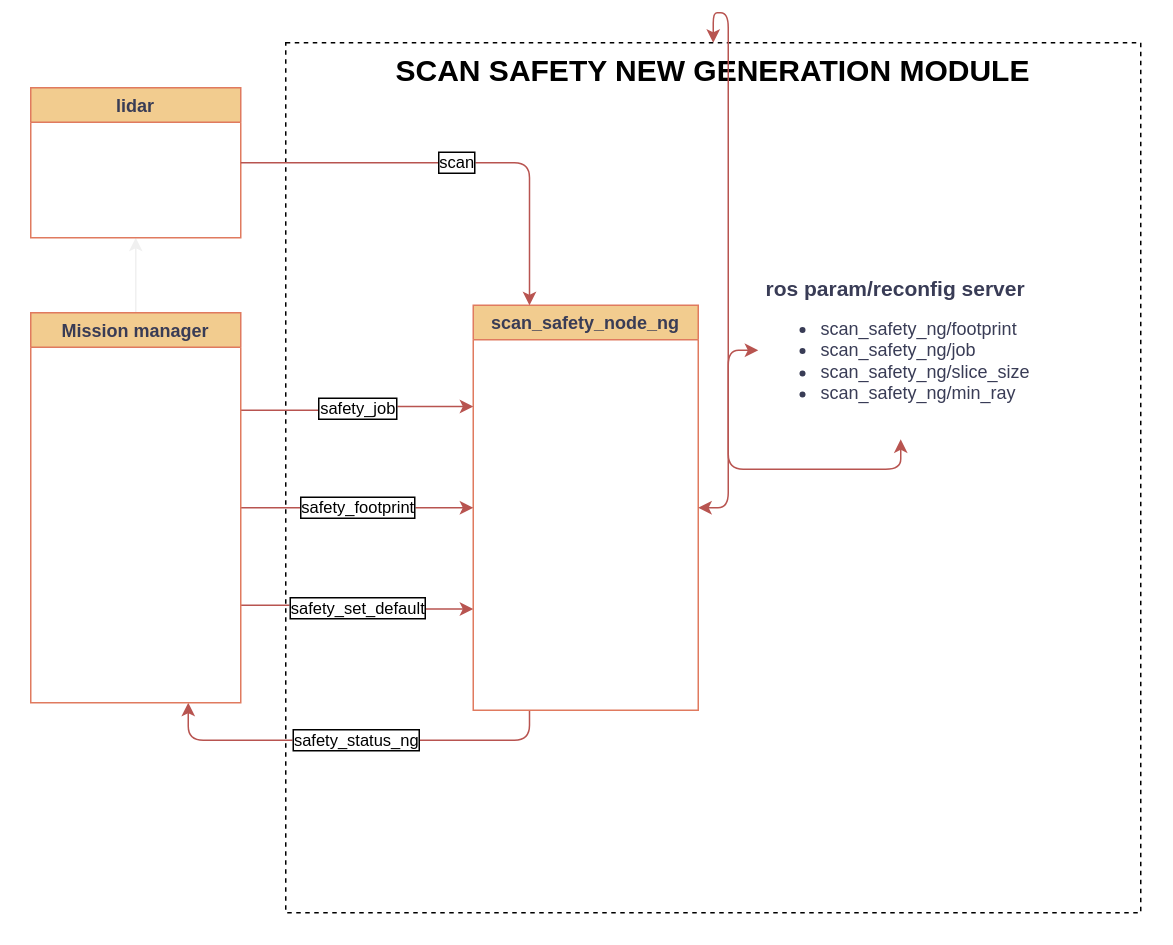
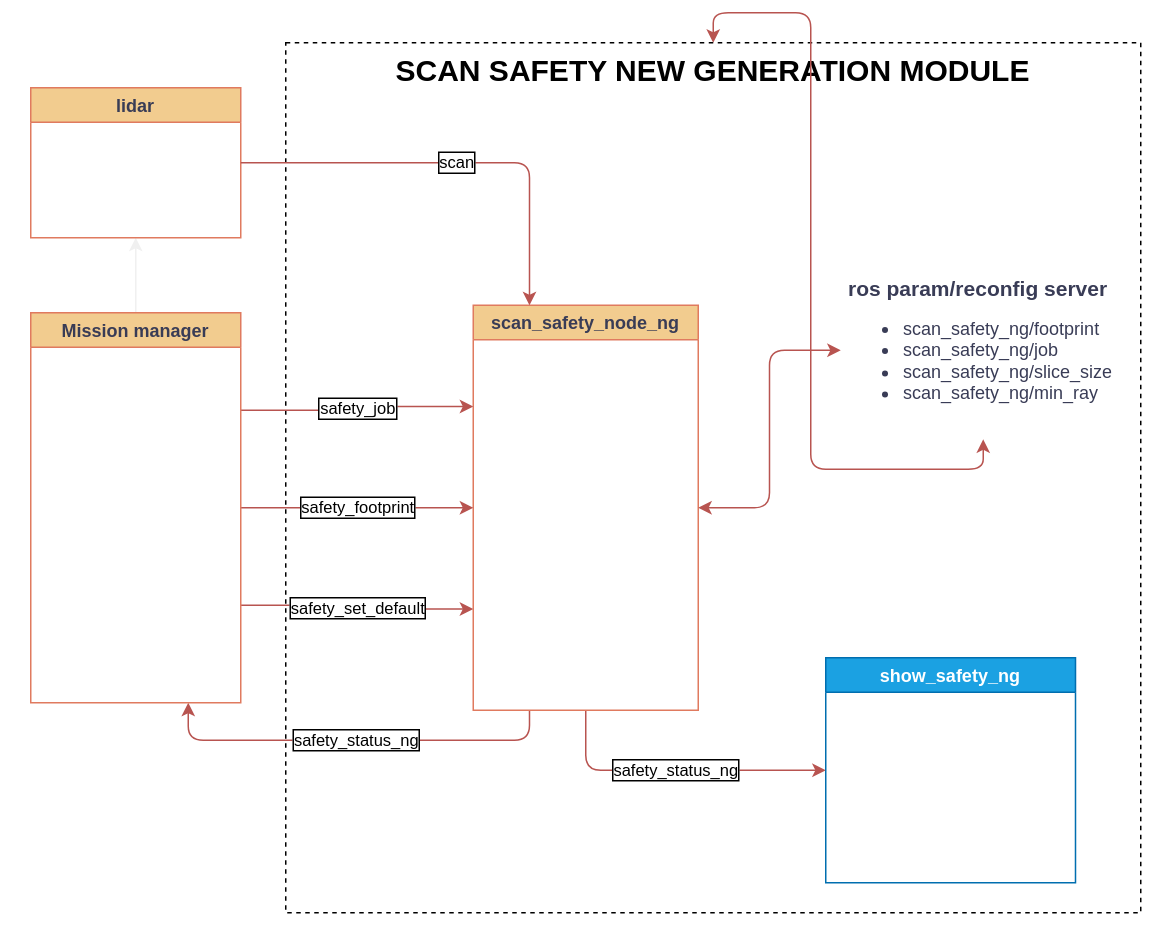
(901, 350) -> (983, 350)
none -> (625, 770)
none -> (951, 770)
